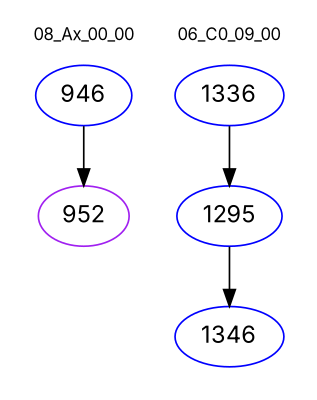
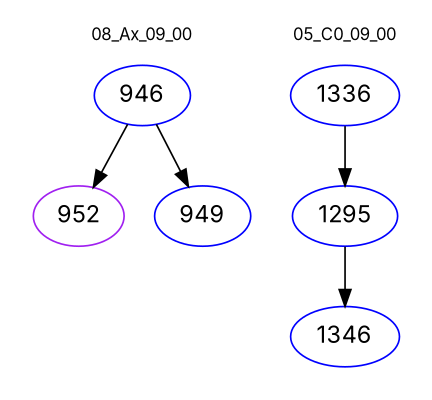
(85, 36) -> (142, 36)
(229, 36) -> (345, 36)
none -> (203, 216)
